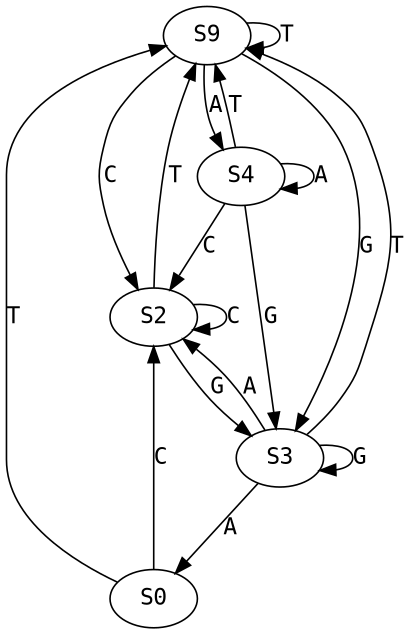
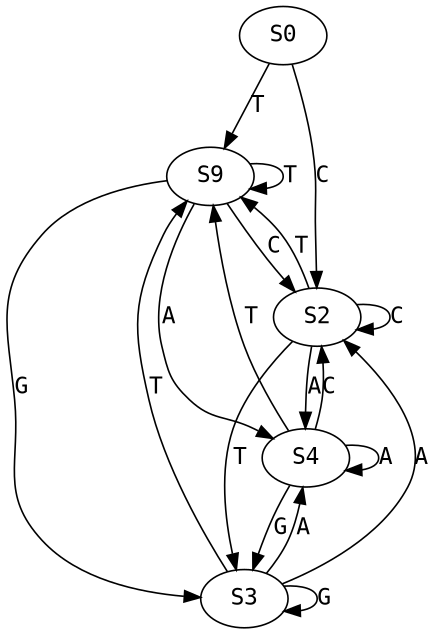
none -> (307, 379)
(218, 388) -> (240, 458)
(222, 522) -> (288, 541)
